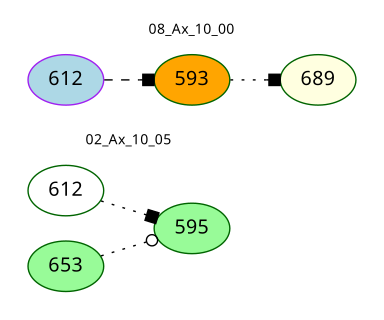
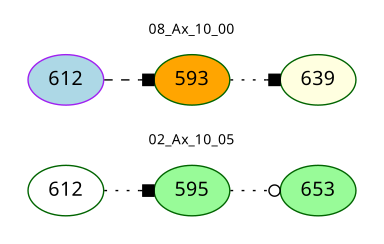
(318, 80) -> (318, 80)
(124, 249) -> (250, 191)
